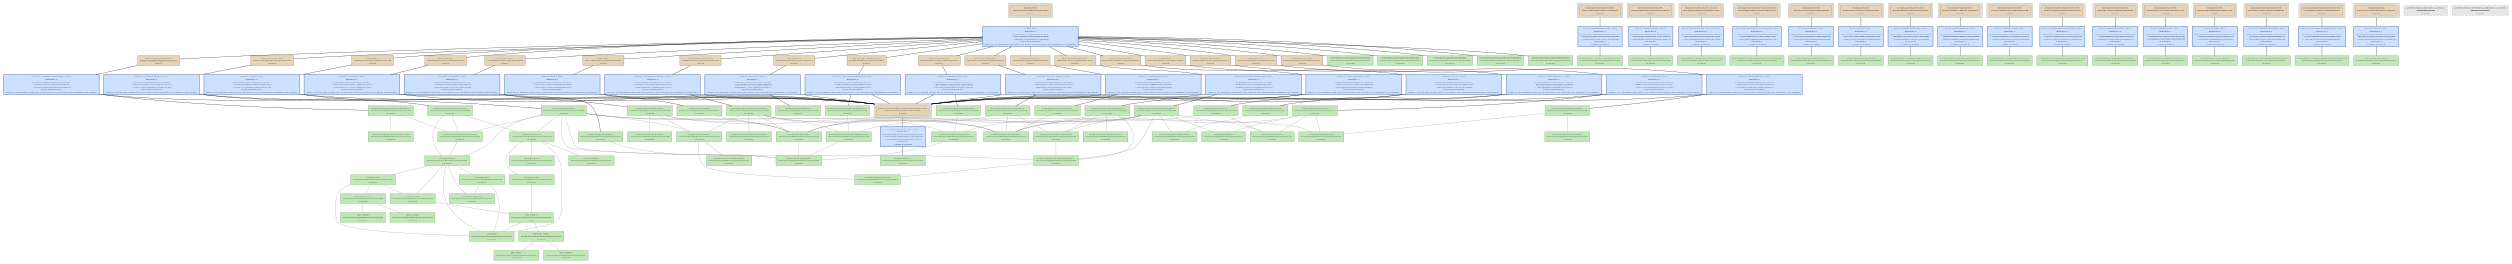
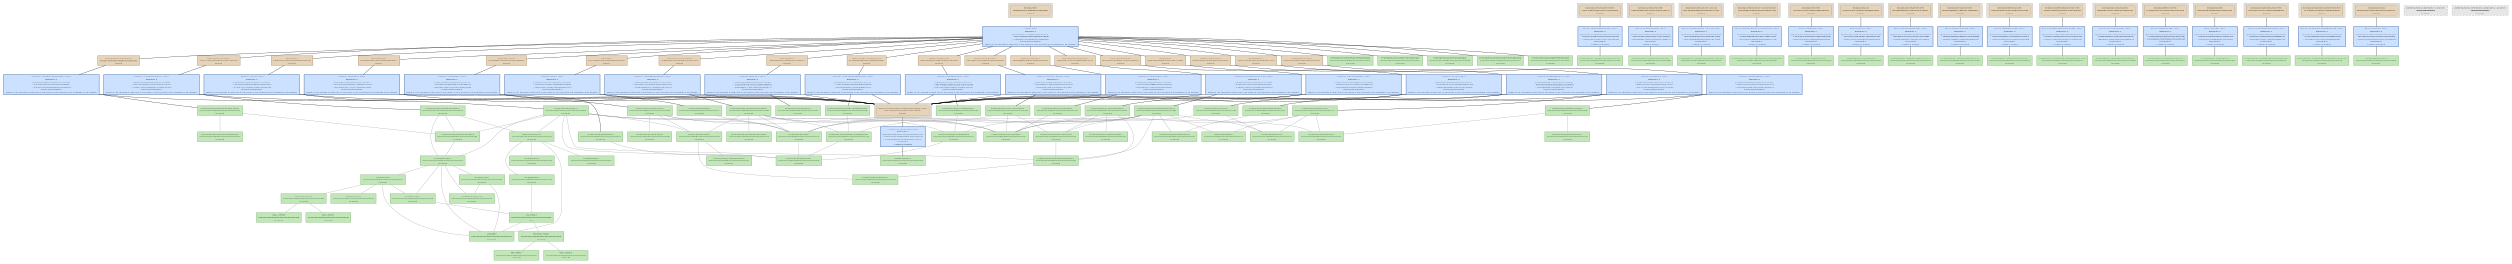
none -> (353, 199)
